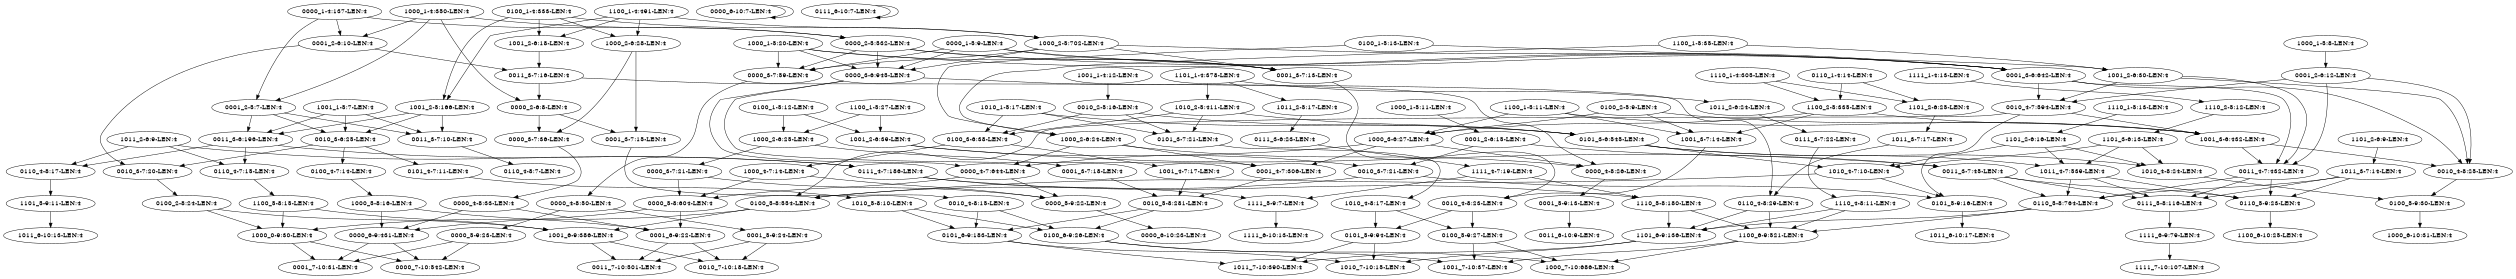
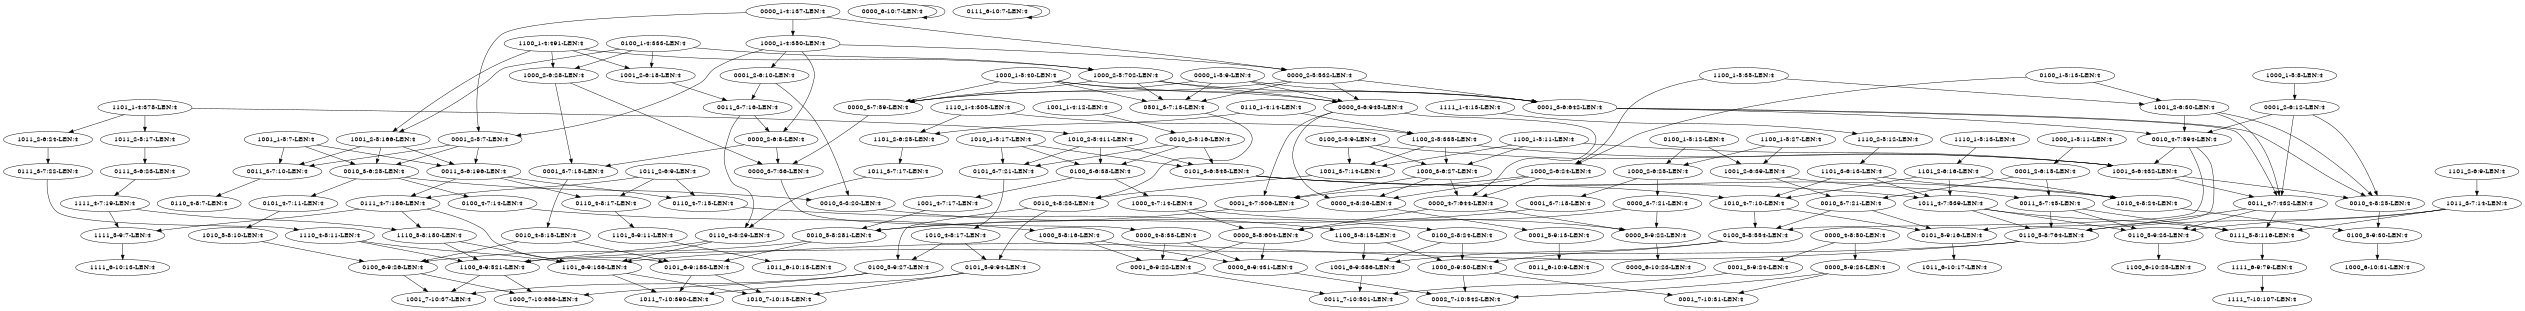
(338, 25) -> (793, 25)
(778, 44) -> (1026, 76)
(1307, 76) -> (1174, 108)
(681, 150) -> (833, 140)
(148, 172) -> (851, 204)
(926, 219) -> (508, 248)
(358, 249) -> none
(430, 268) -> (1466, 300)
(732, 268) -> none
